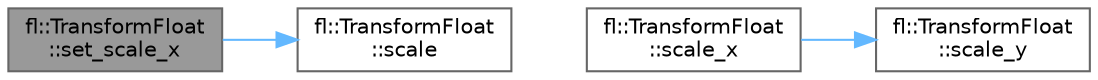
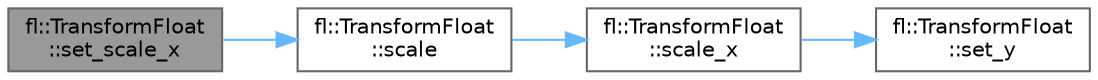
none -> (539, 40)
(983, 40) -> (983, 40)
